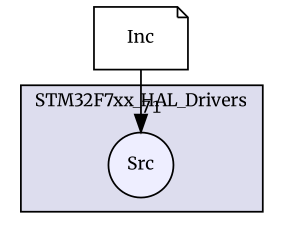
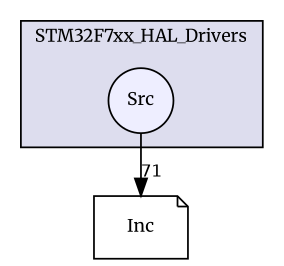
(141, 97) -> (141, 158)
